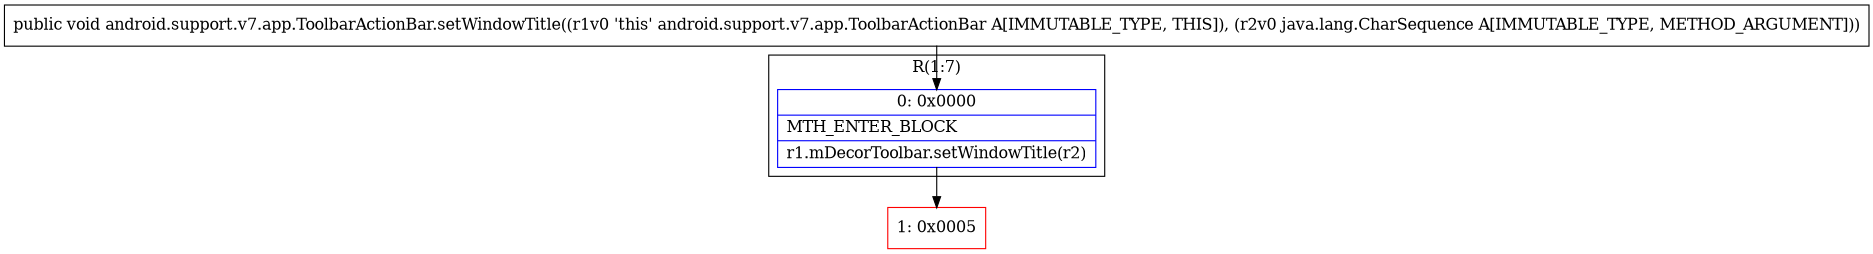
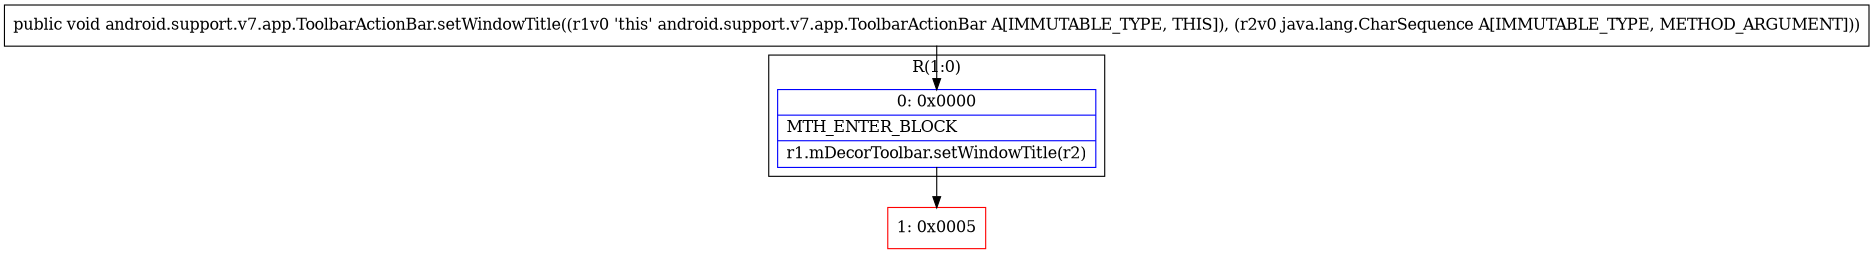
(937, 68) -> (937, 68)
